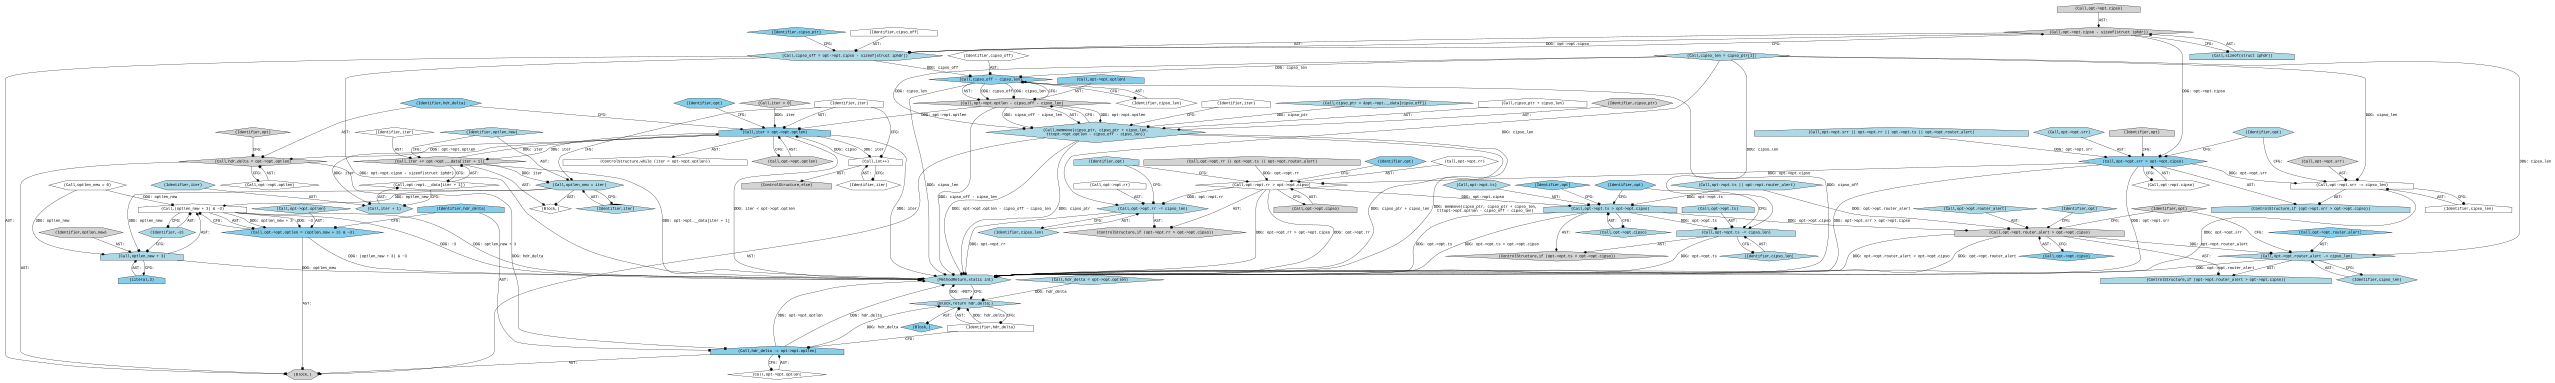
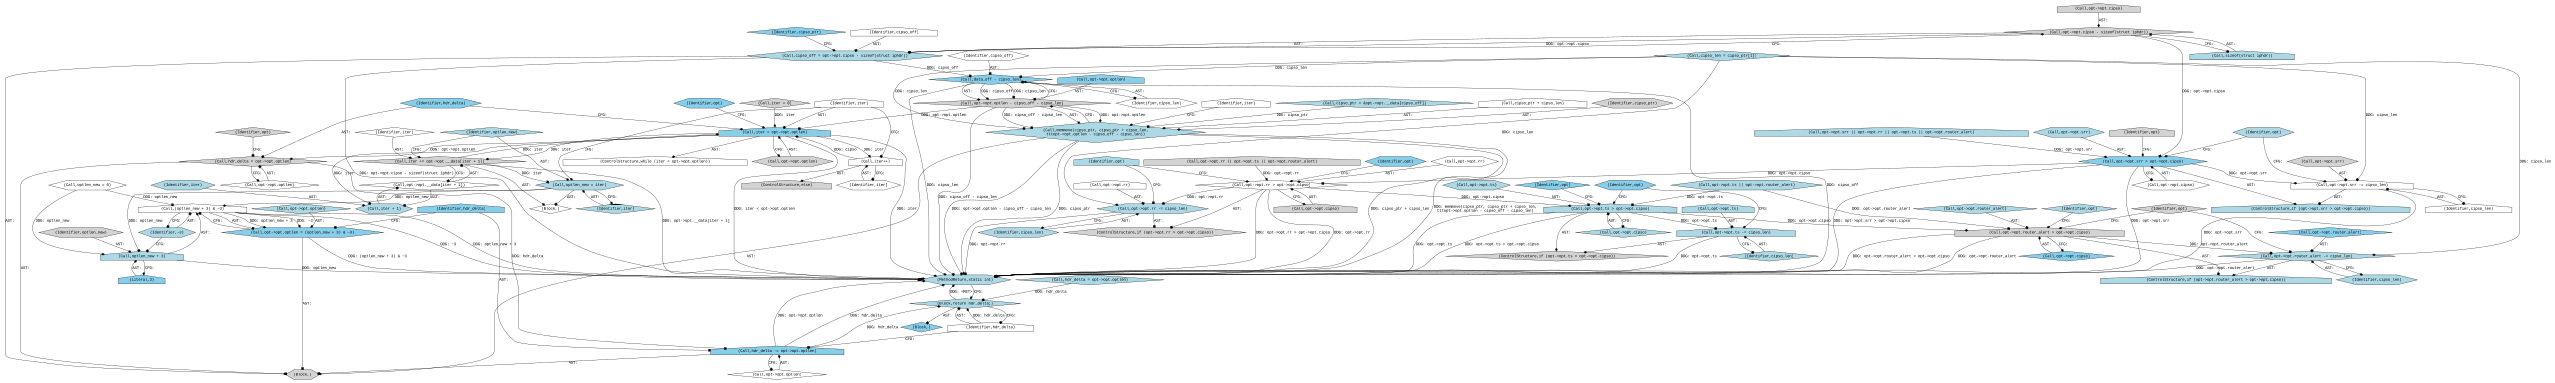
(991, 79) -> (991, 79)
(876, 161) -> (876, 161)
(1691, 176) -> none
(437, 197) -> (437, 197)
